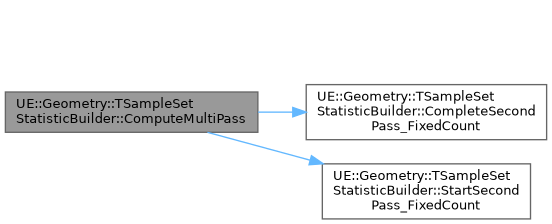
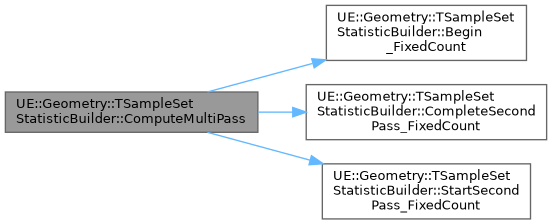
none -> (426, 33)
